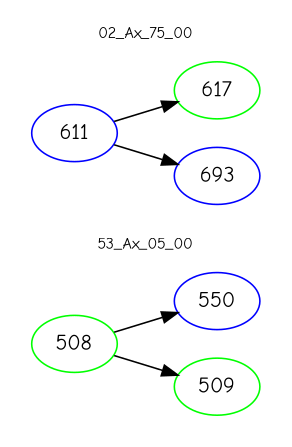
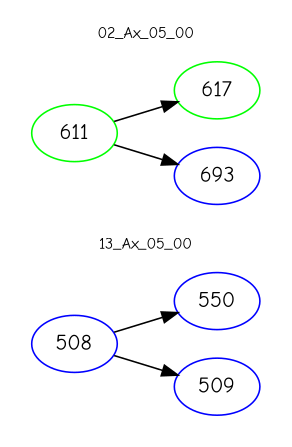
(146, 34) -> (146, 34)
(74, 133) -> (74, 133)
(146, 245) -> (146, 245)
(74, 344) -> (74, 344)
(217, 387) -> (217, 387)
